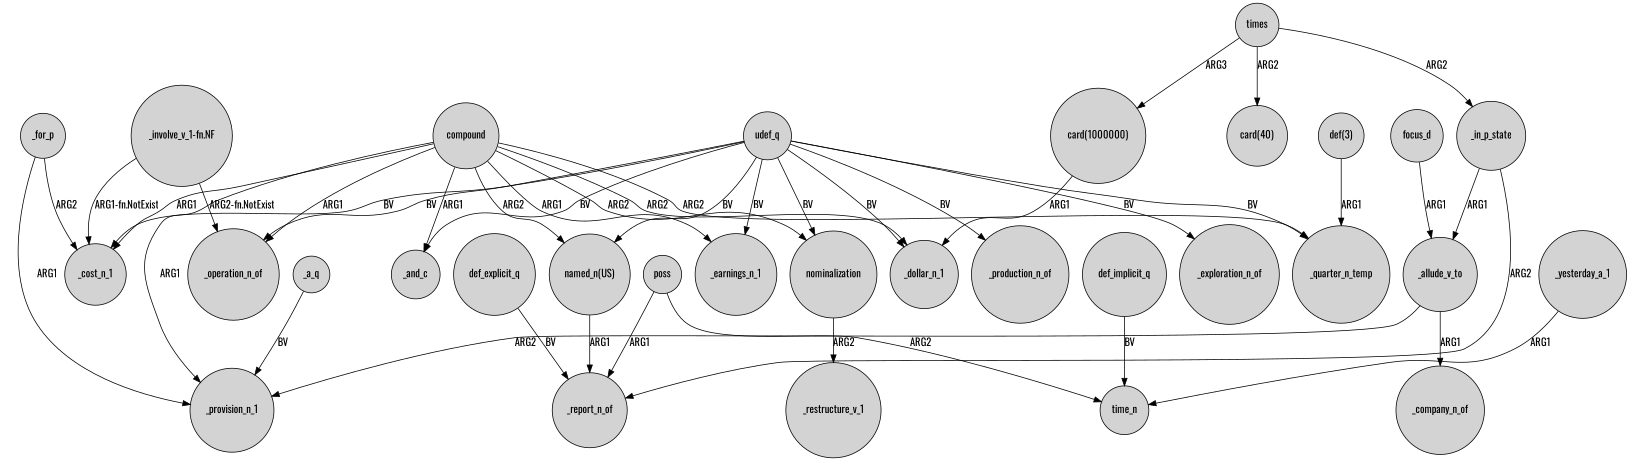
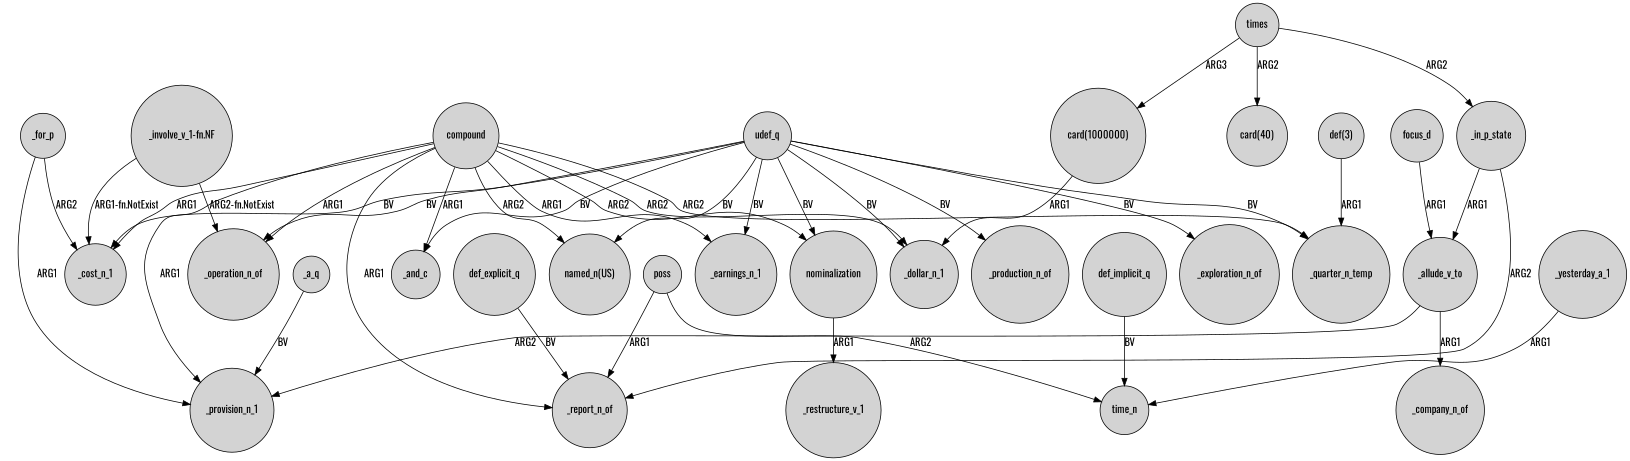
(590, 341) -> (361, 318)
(844, 343) -> (844, 343)
